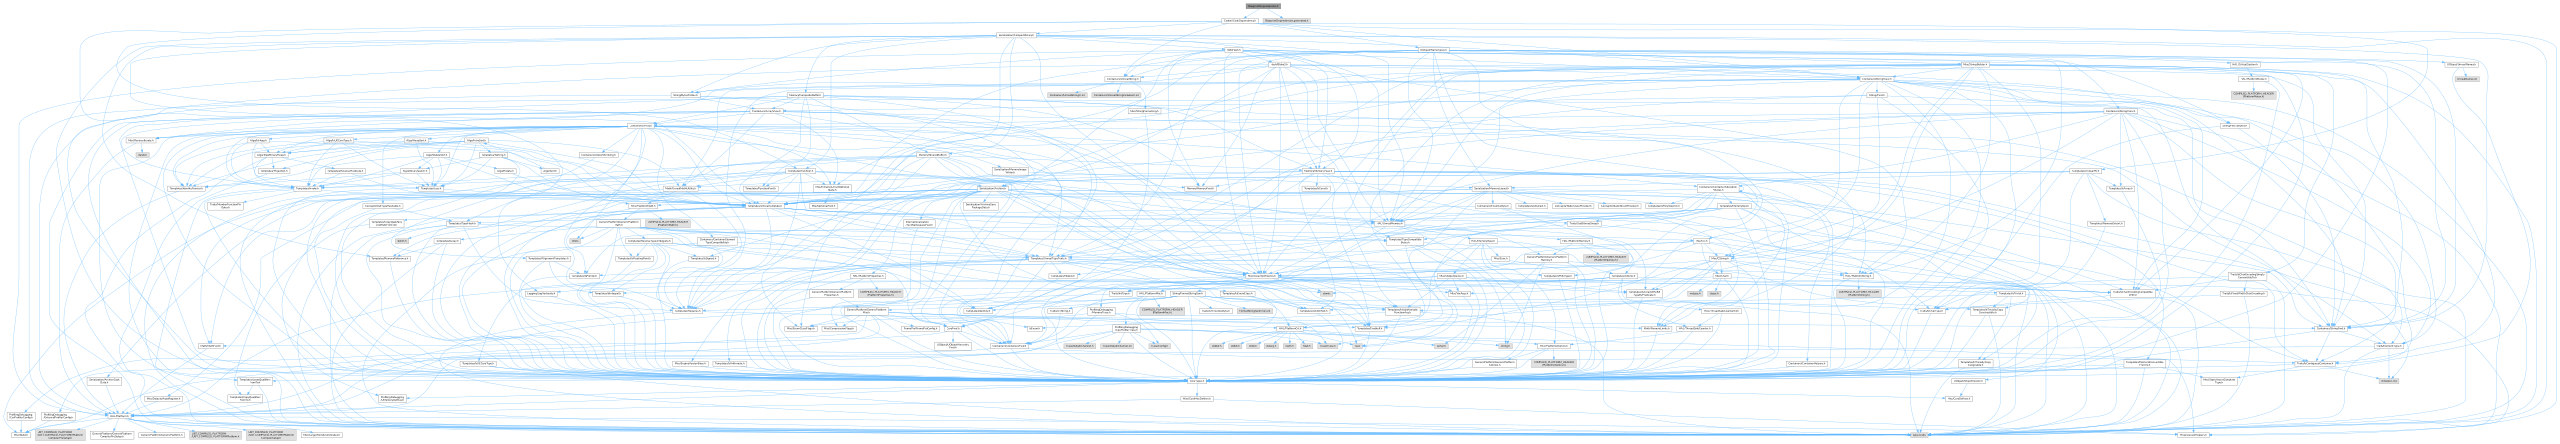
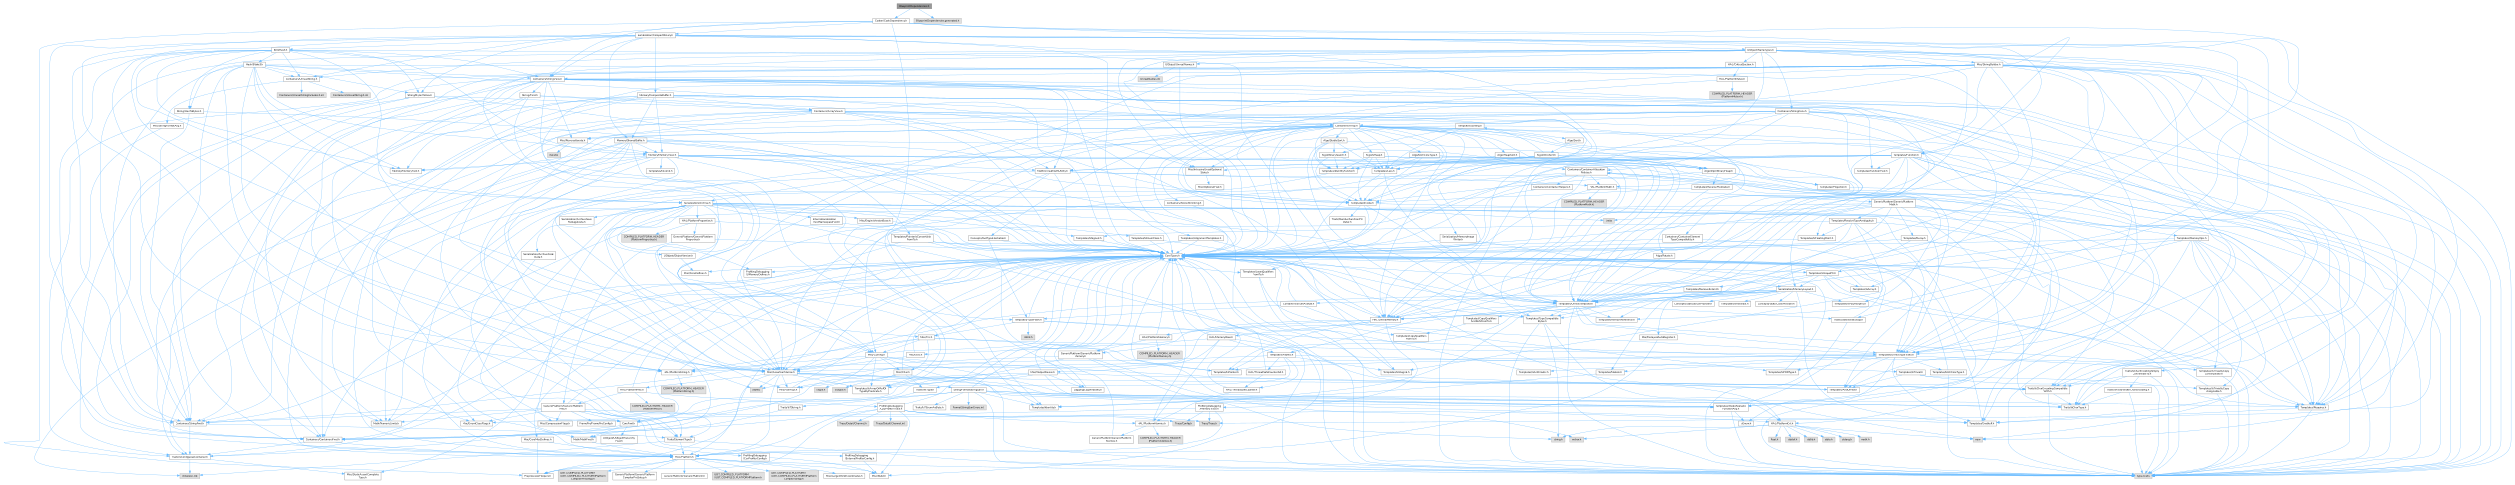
(1247, 48) -> (616, 148)
(529, 189) -> (1375, 264)
(780, 255) -> (900, 258)
(2002, 301) -> none
(1942, 338) -> (1431, 262)
